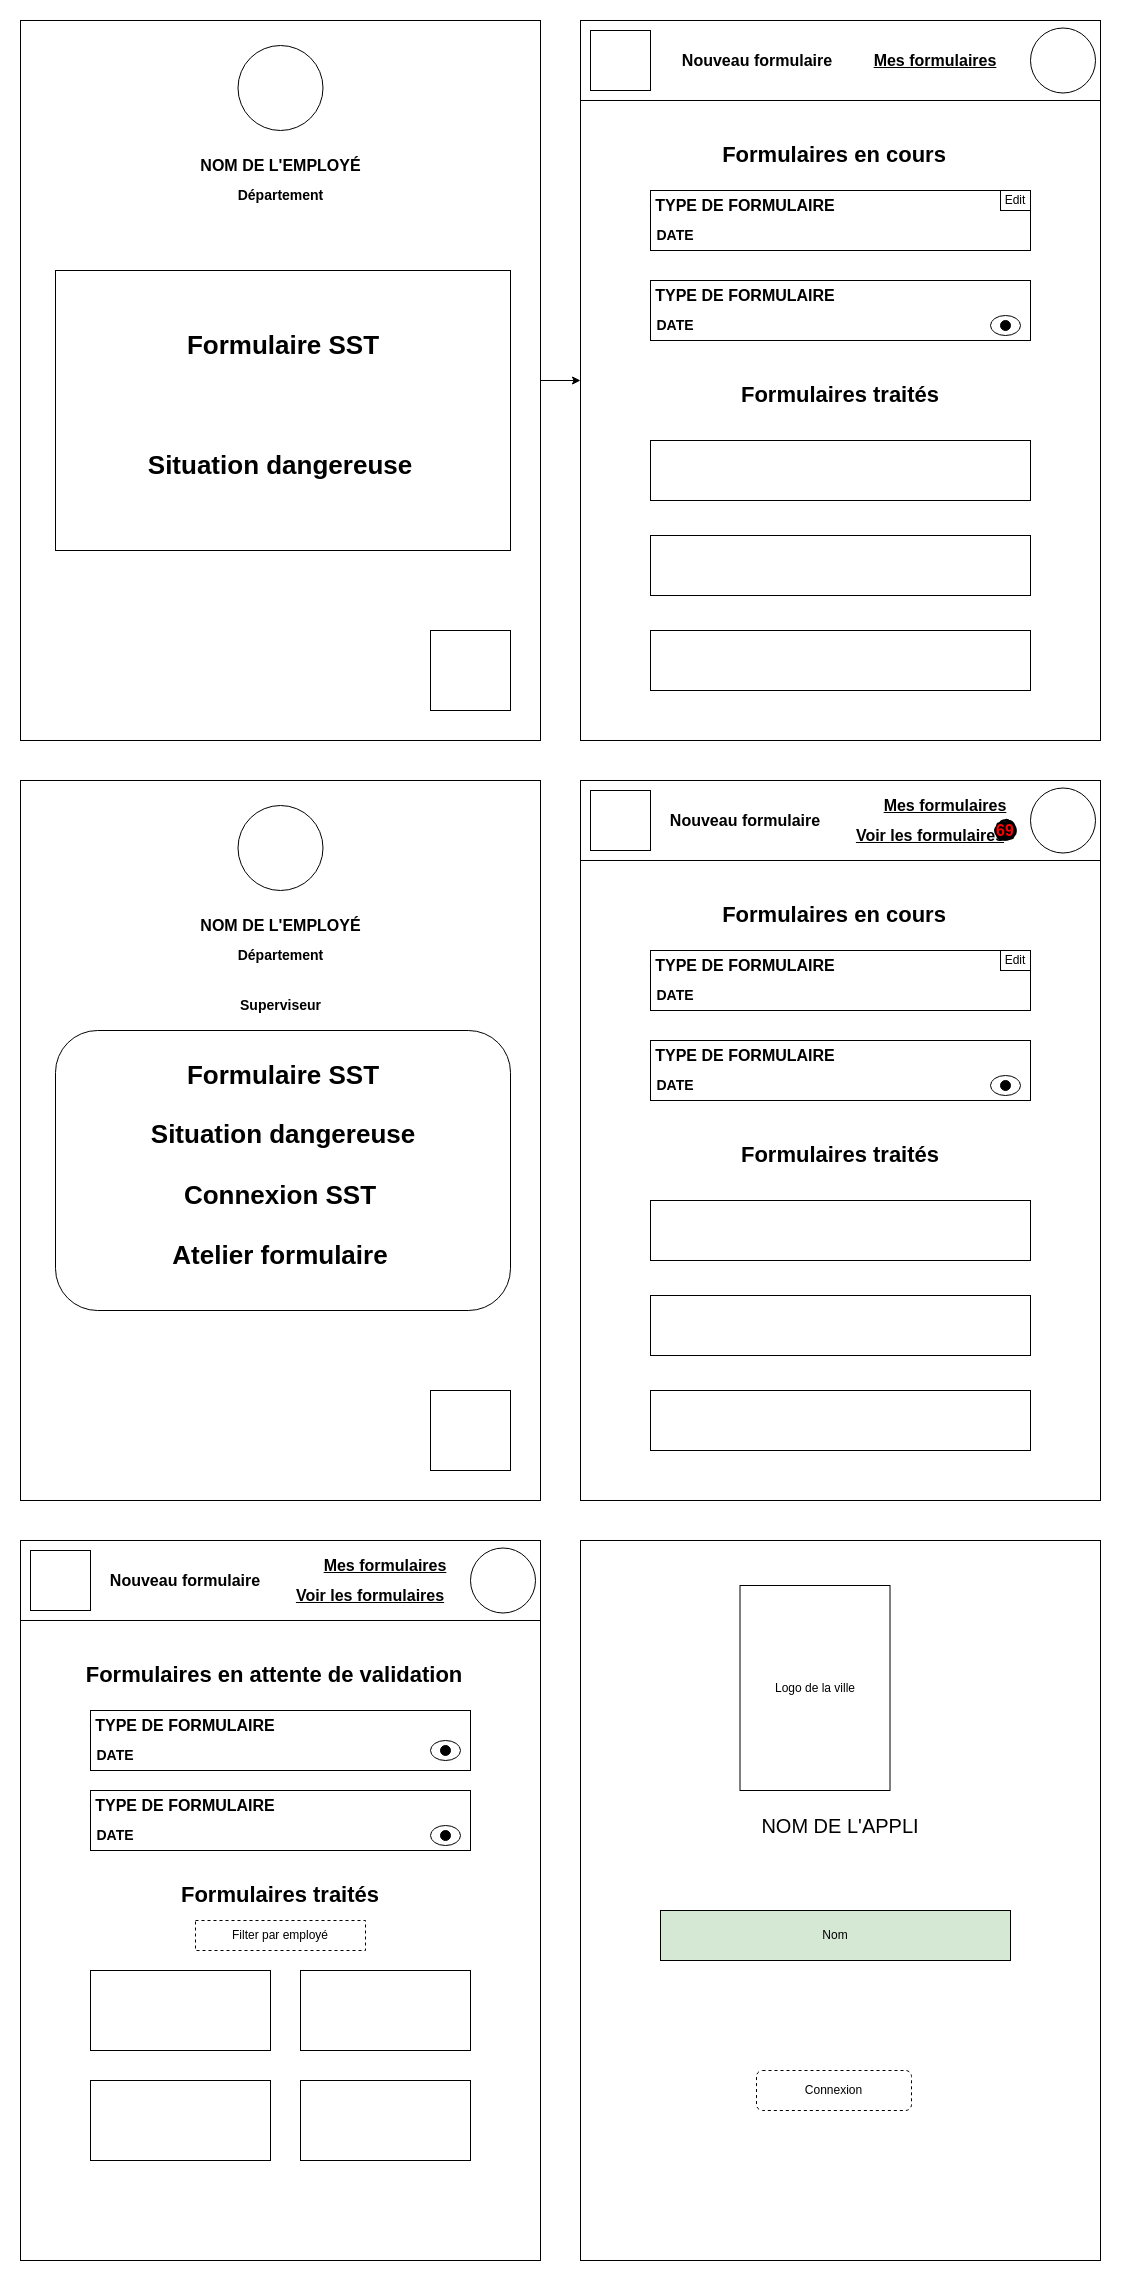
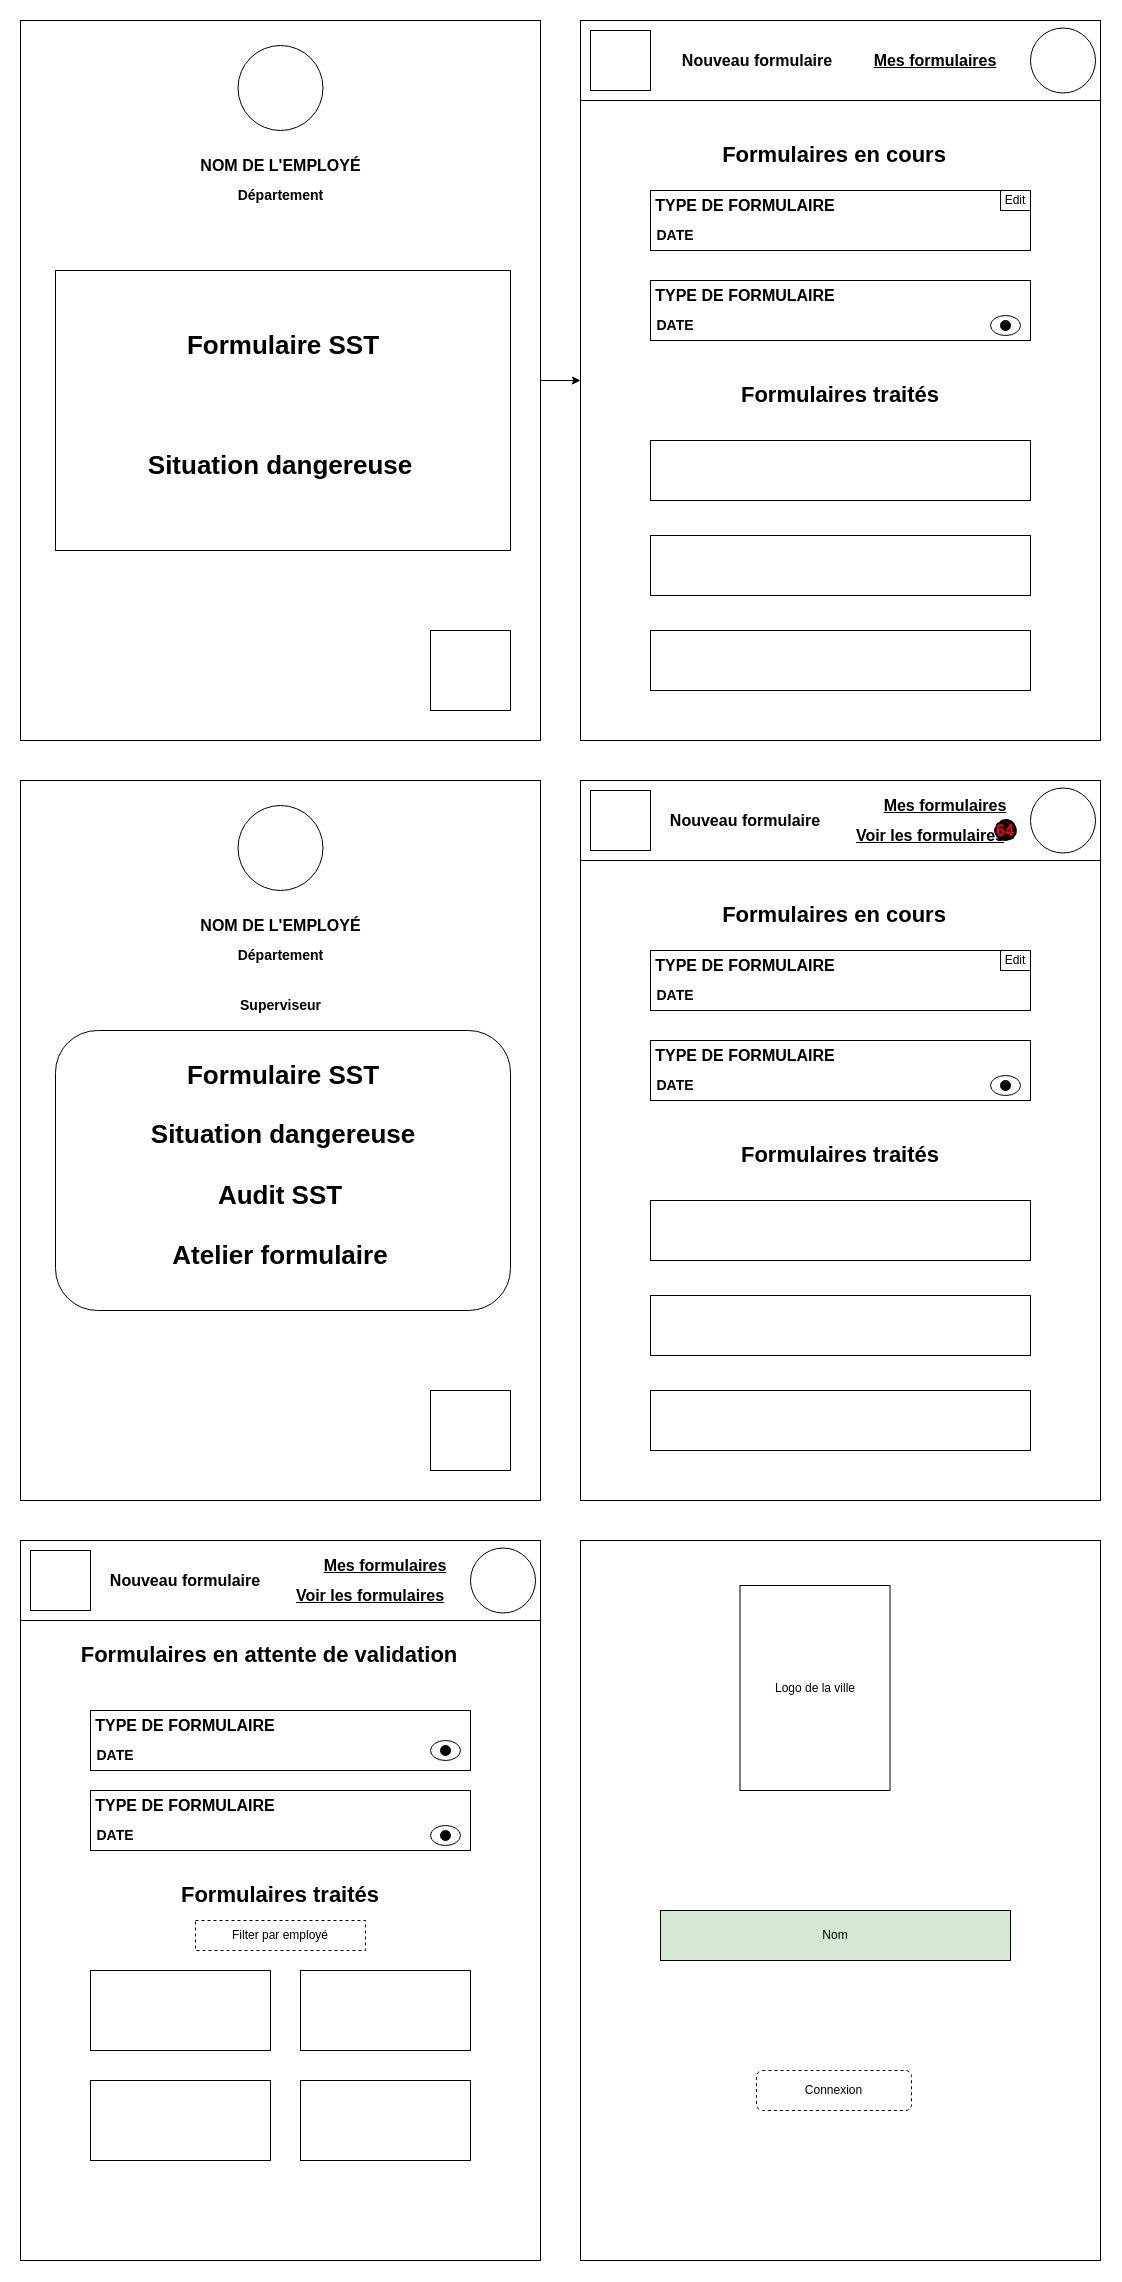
(1006, 831) -> (1006, 831)
(281, 1196) -> (281, 1196)
(275, 1676) -> (270, 1656)
(841, 1826) -> none
